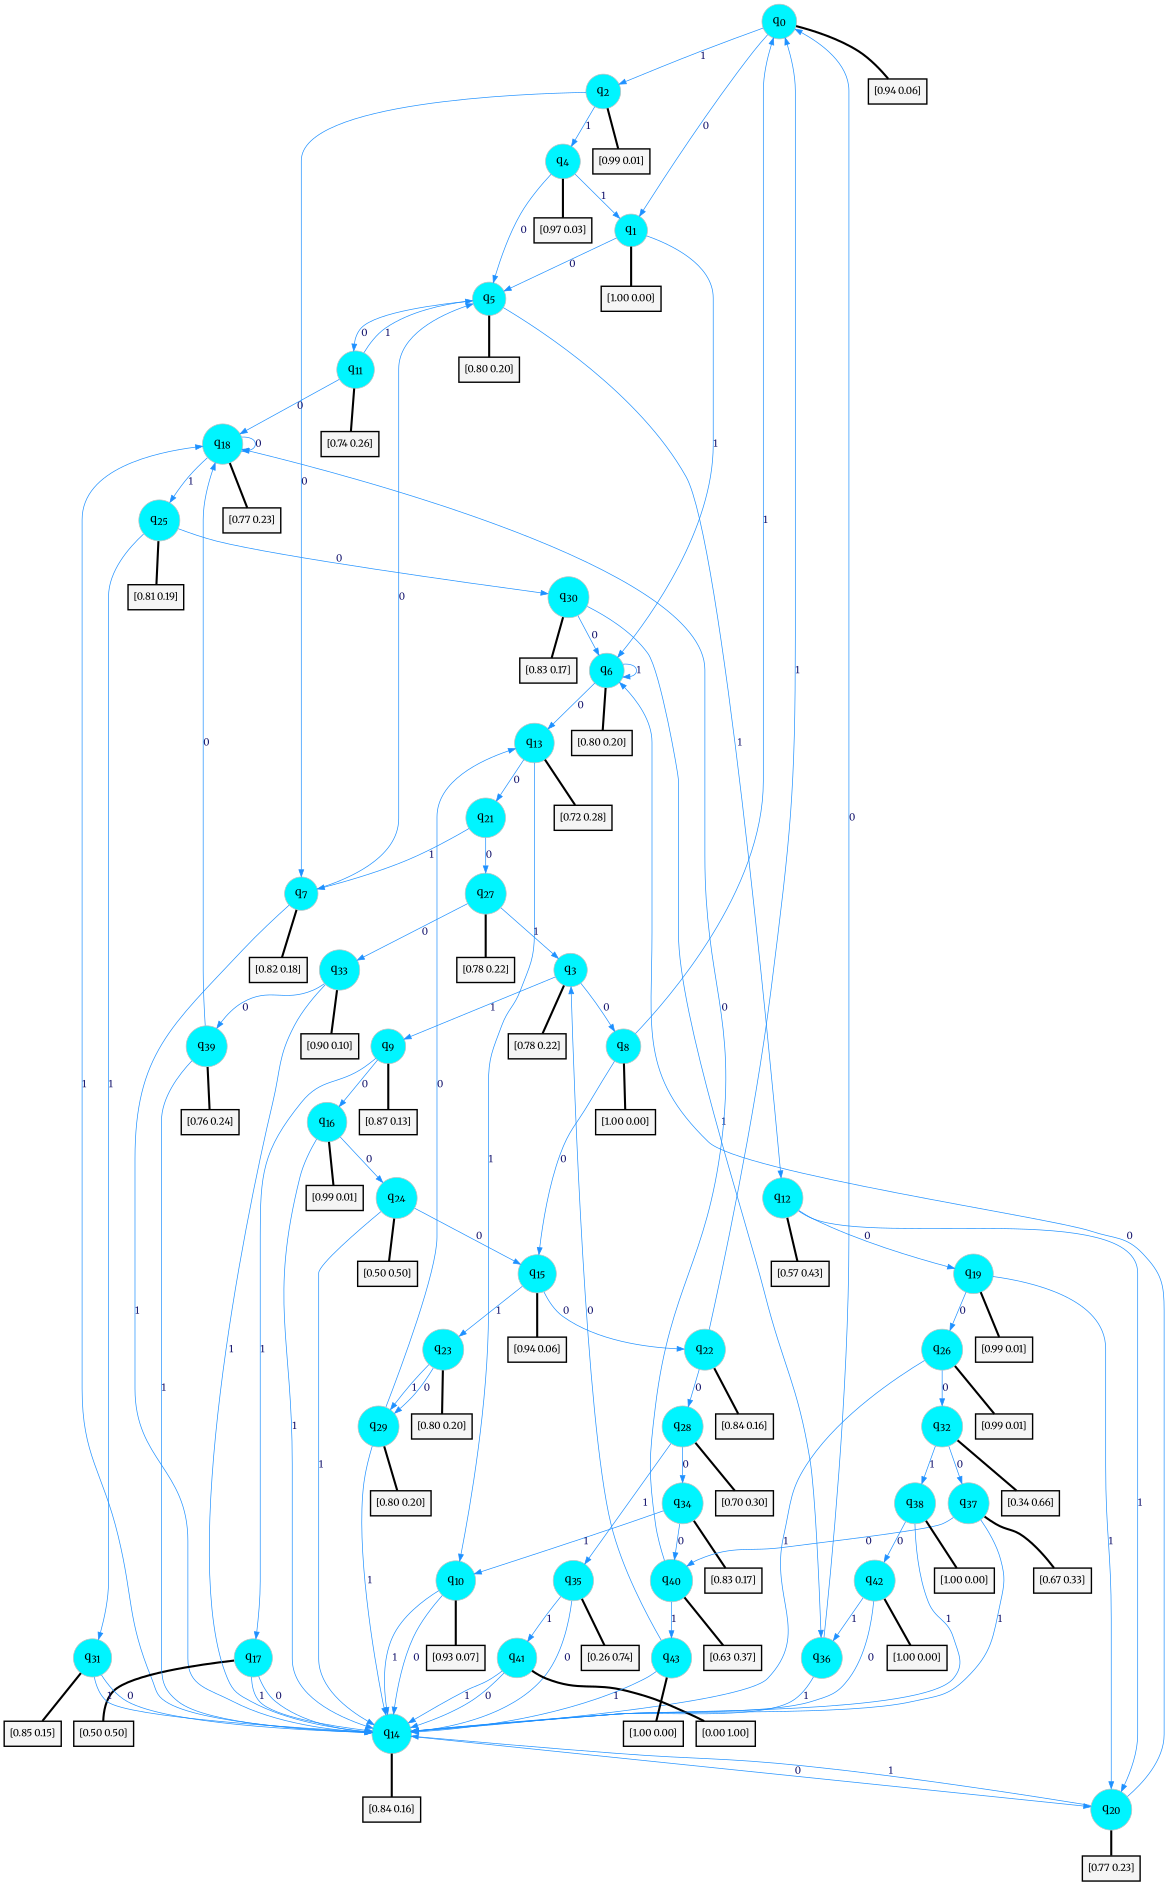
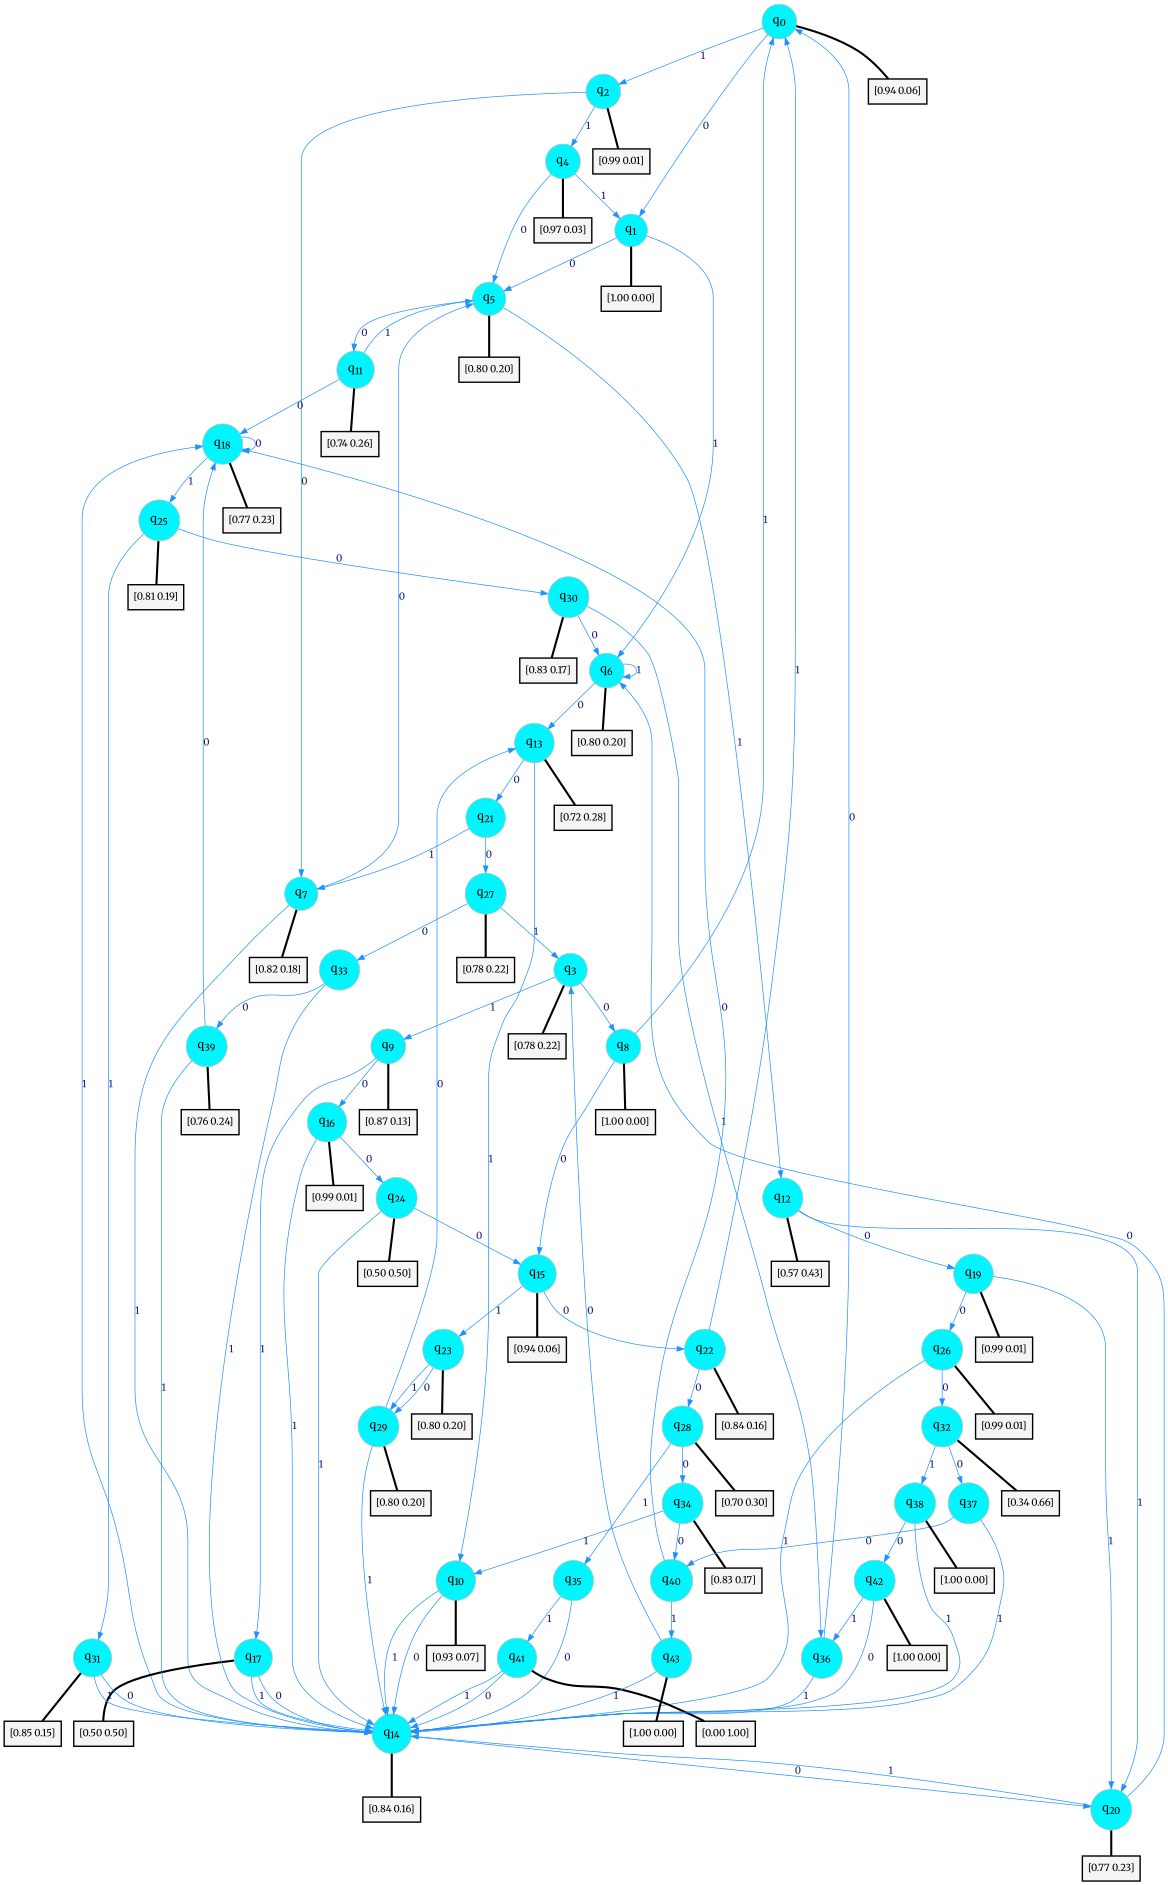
(330, 1046) -> none
(1063, 1581) -> none
(610, 1658) -> none
(733, 1658) -> none
